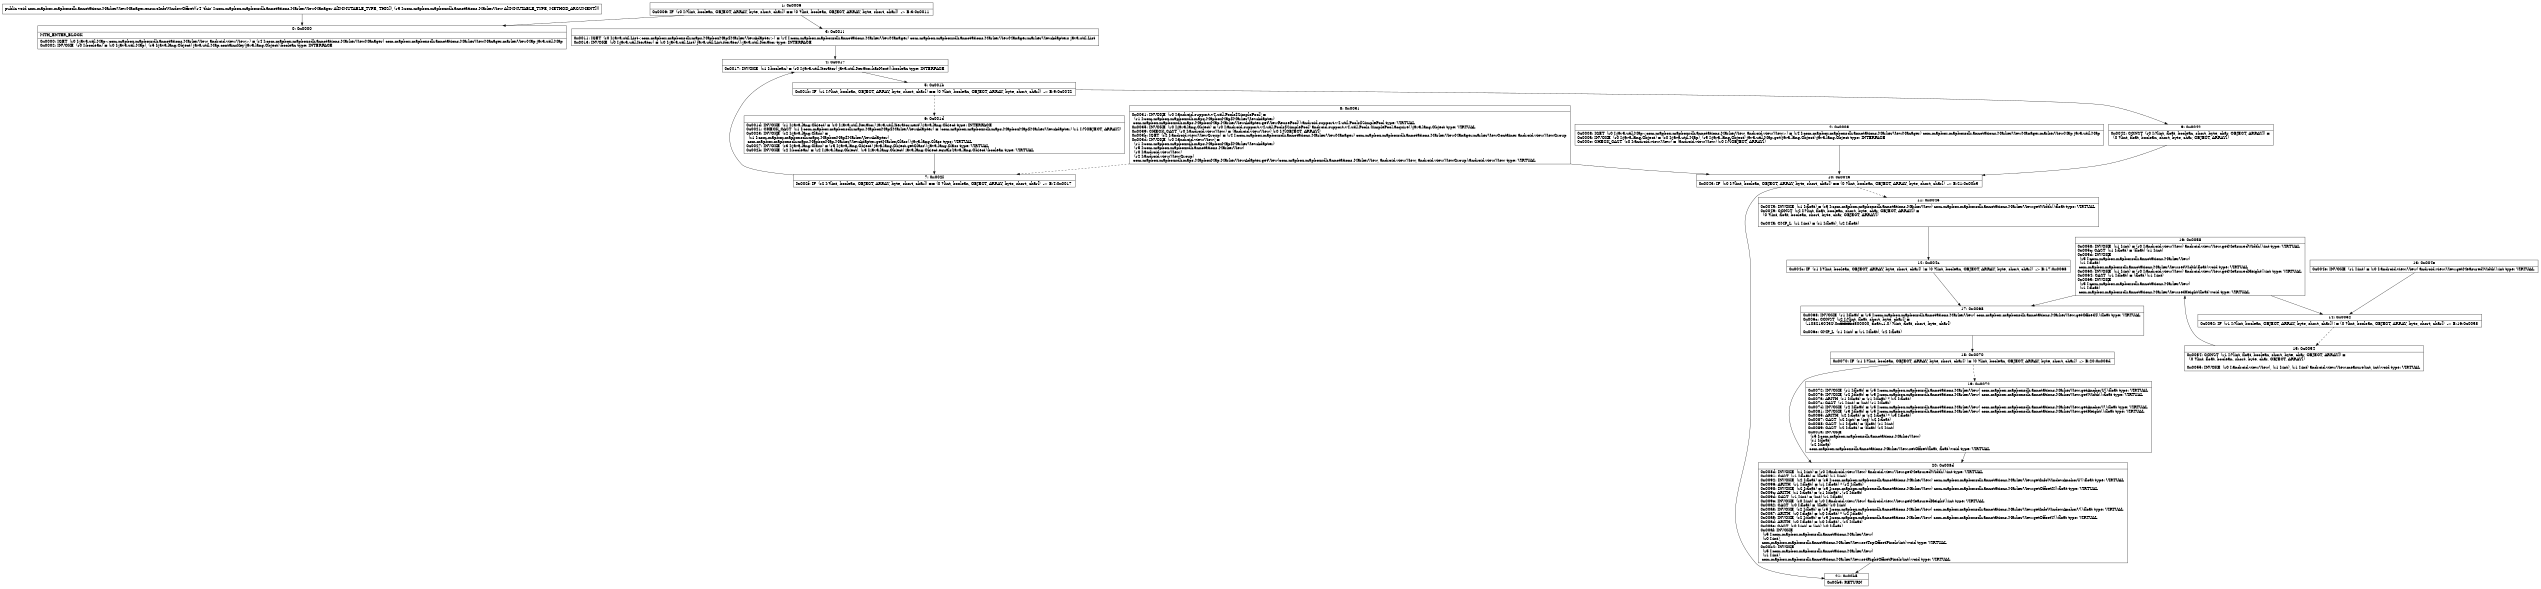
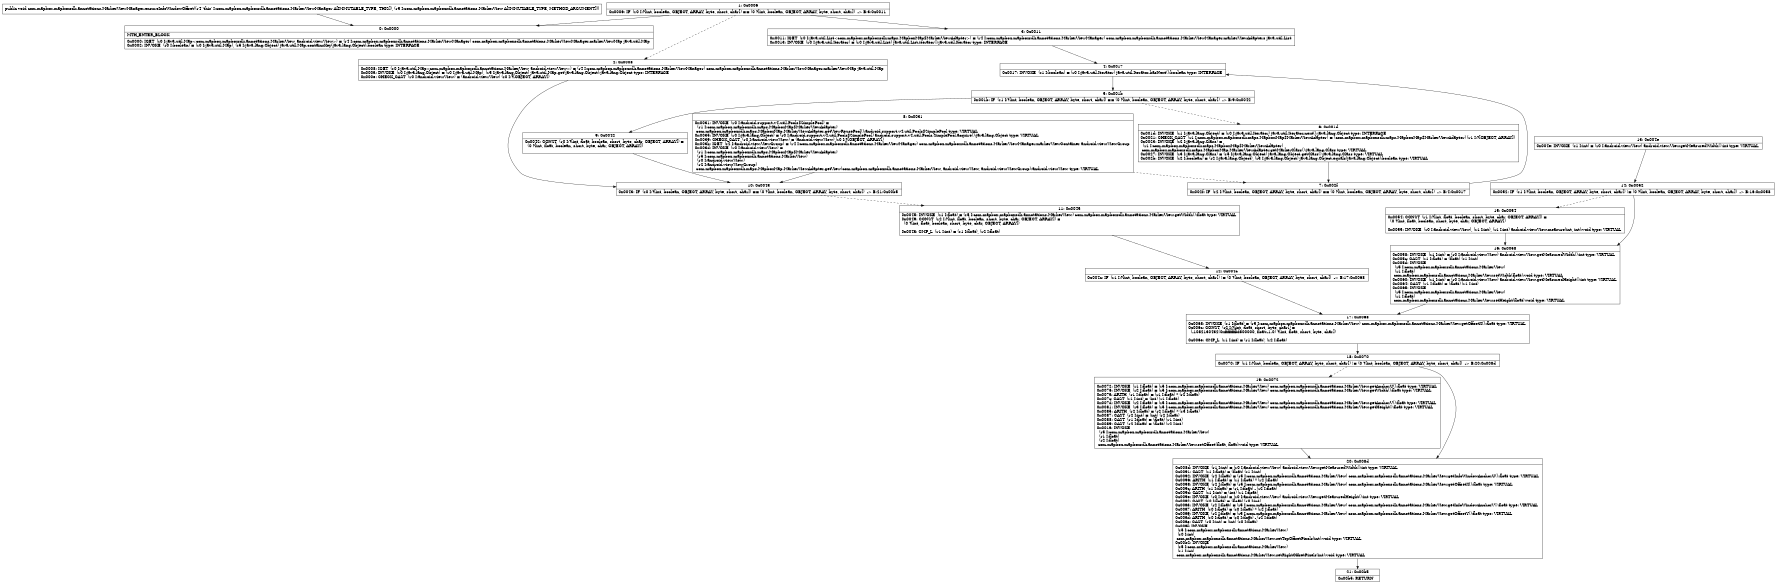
none -> (691, 37)
(2296, 305) -> (1633, 222)
(1750, 402) -> none
